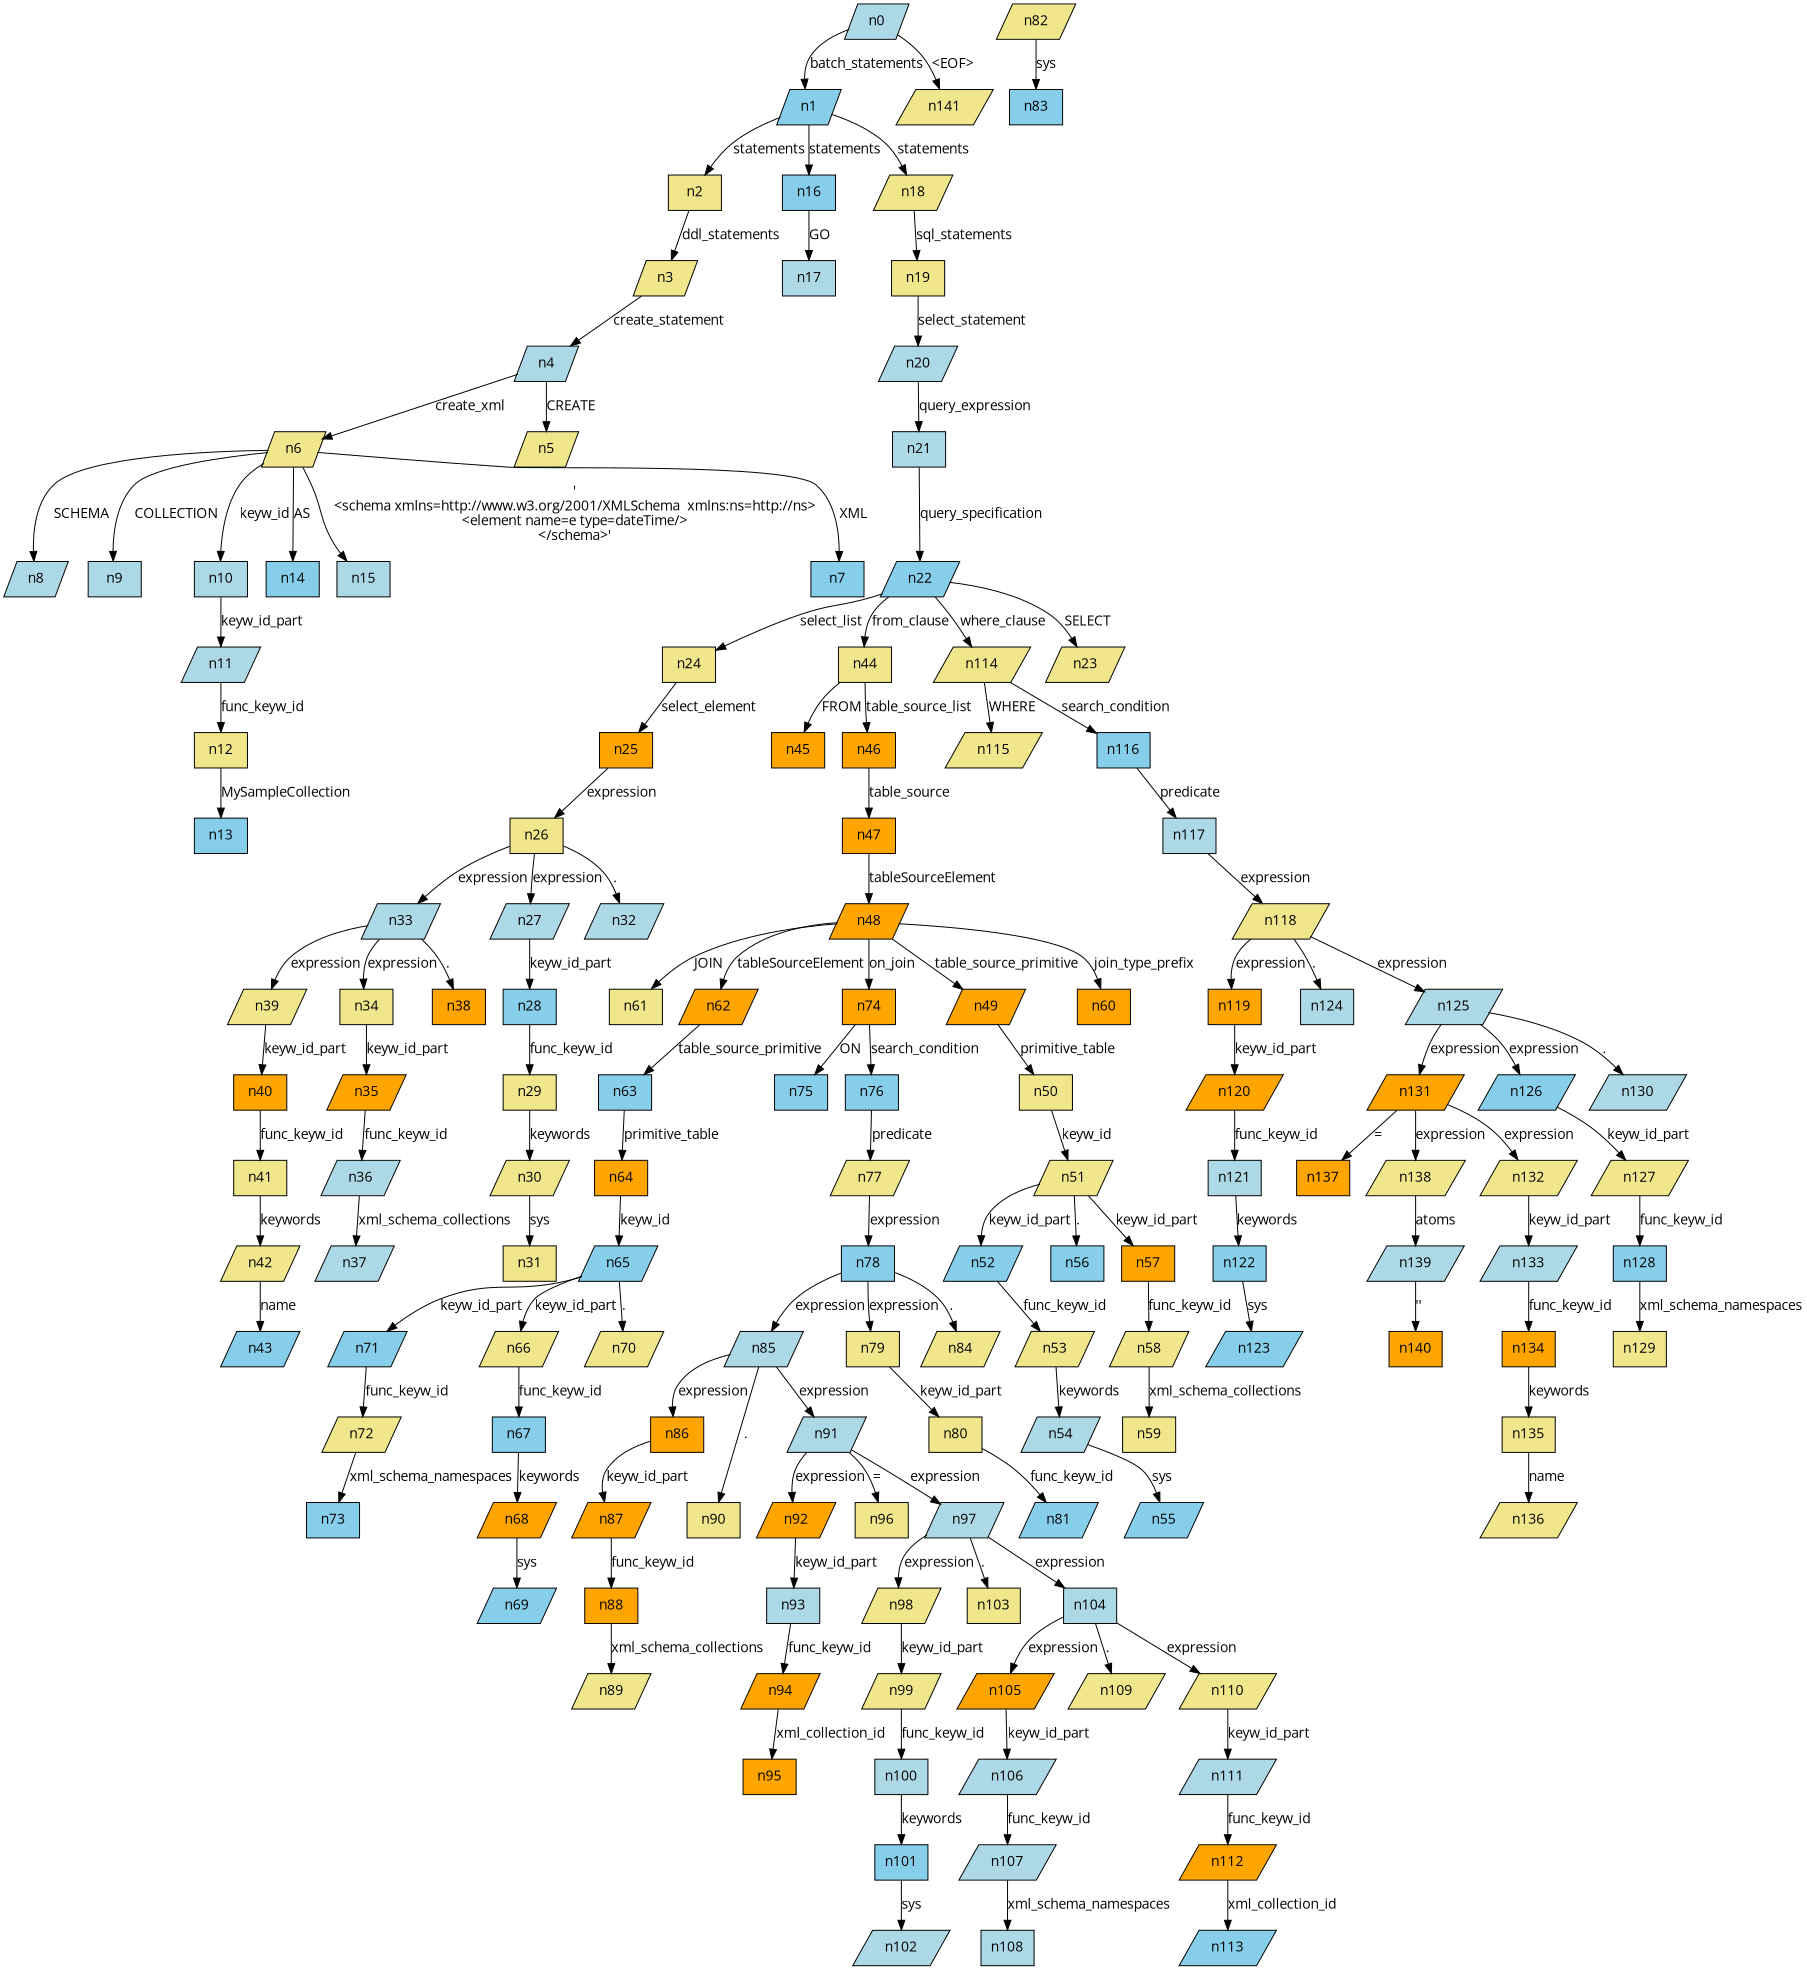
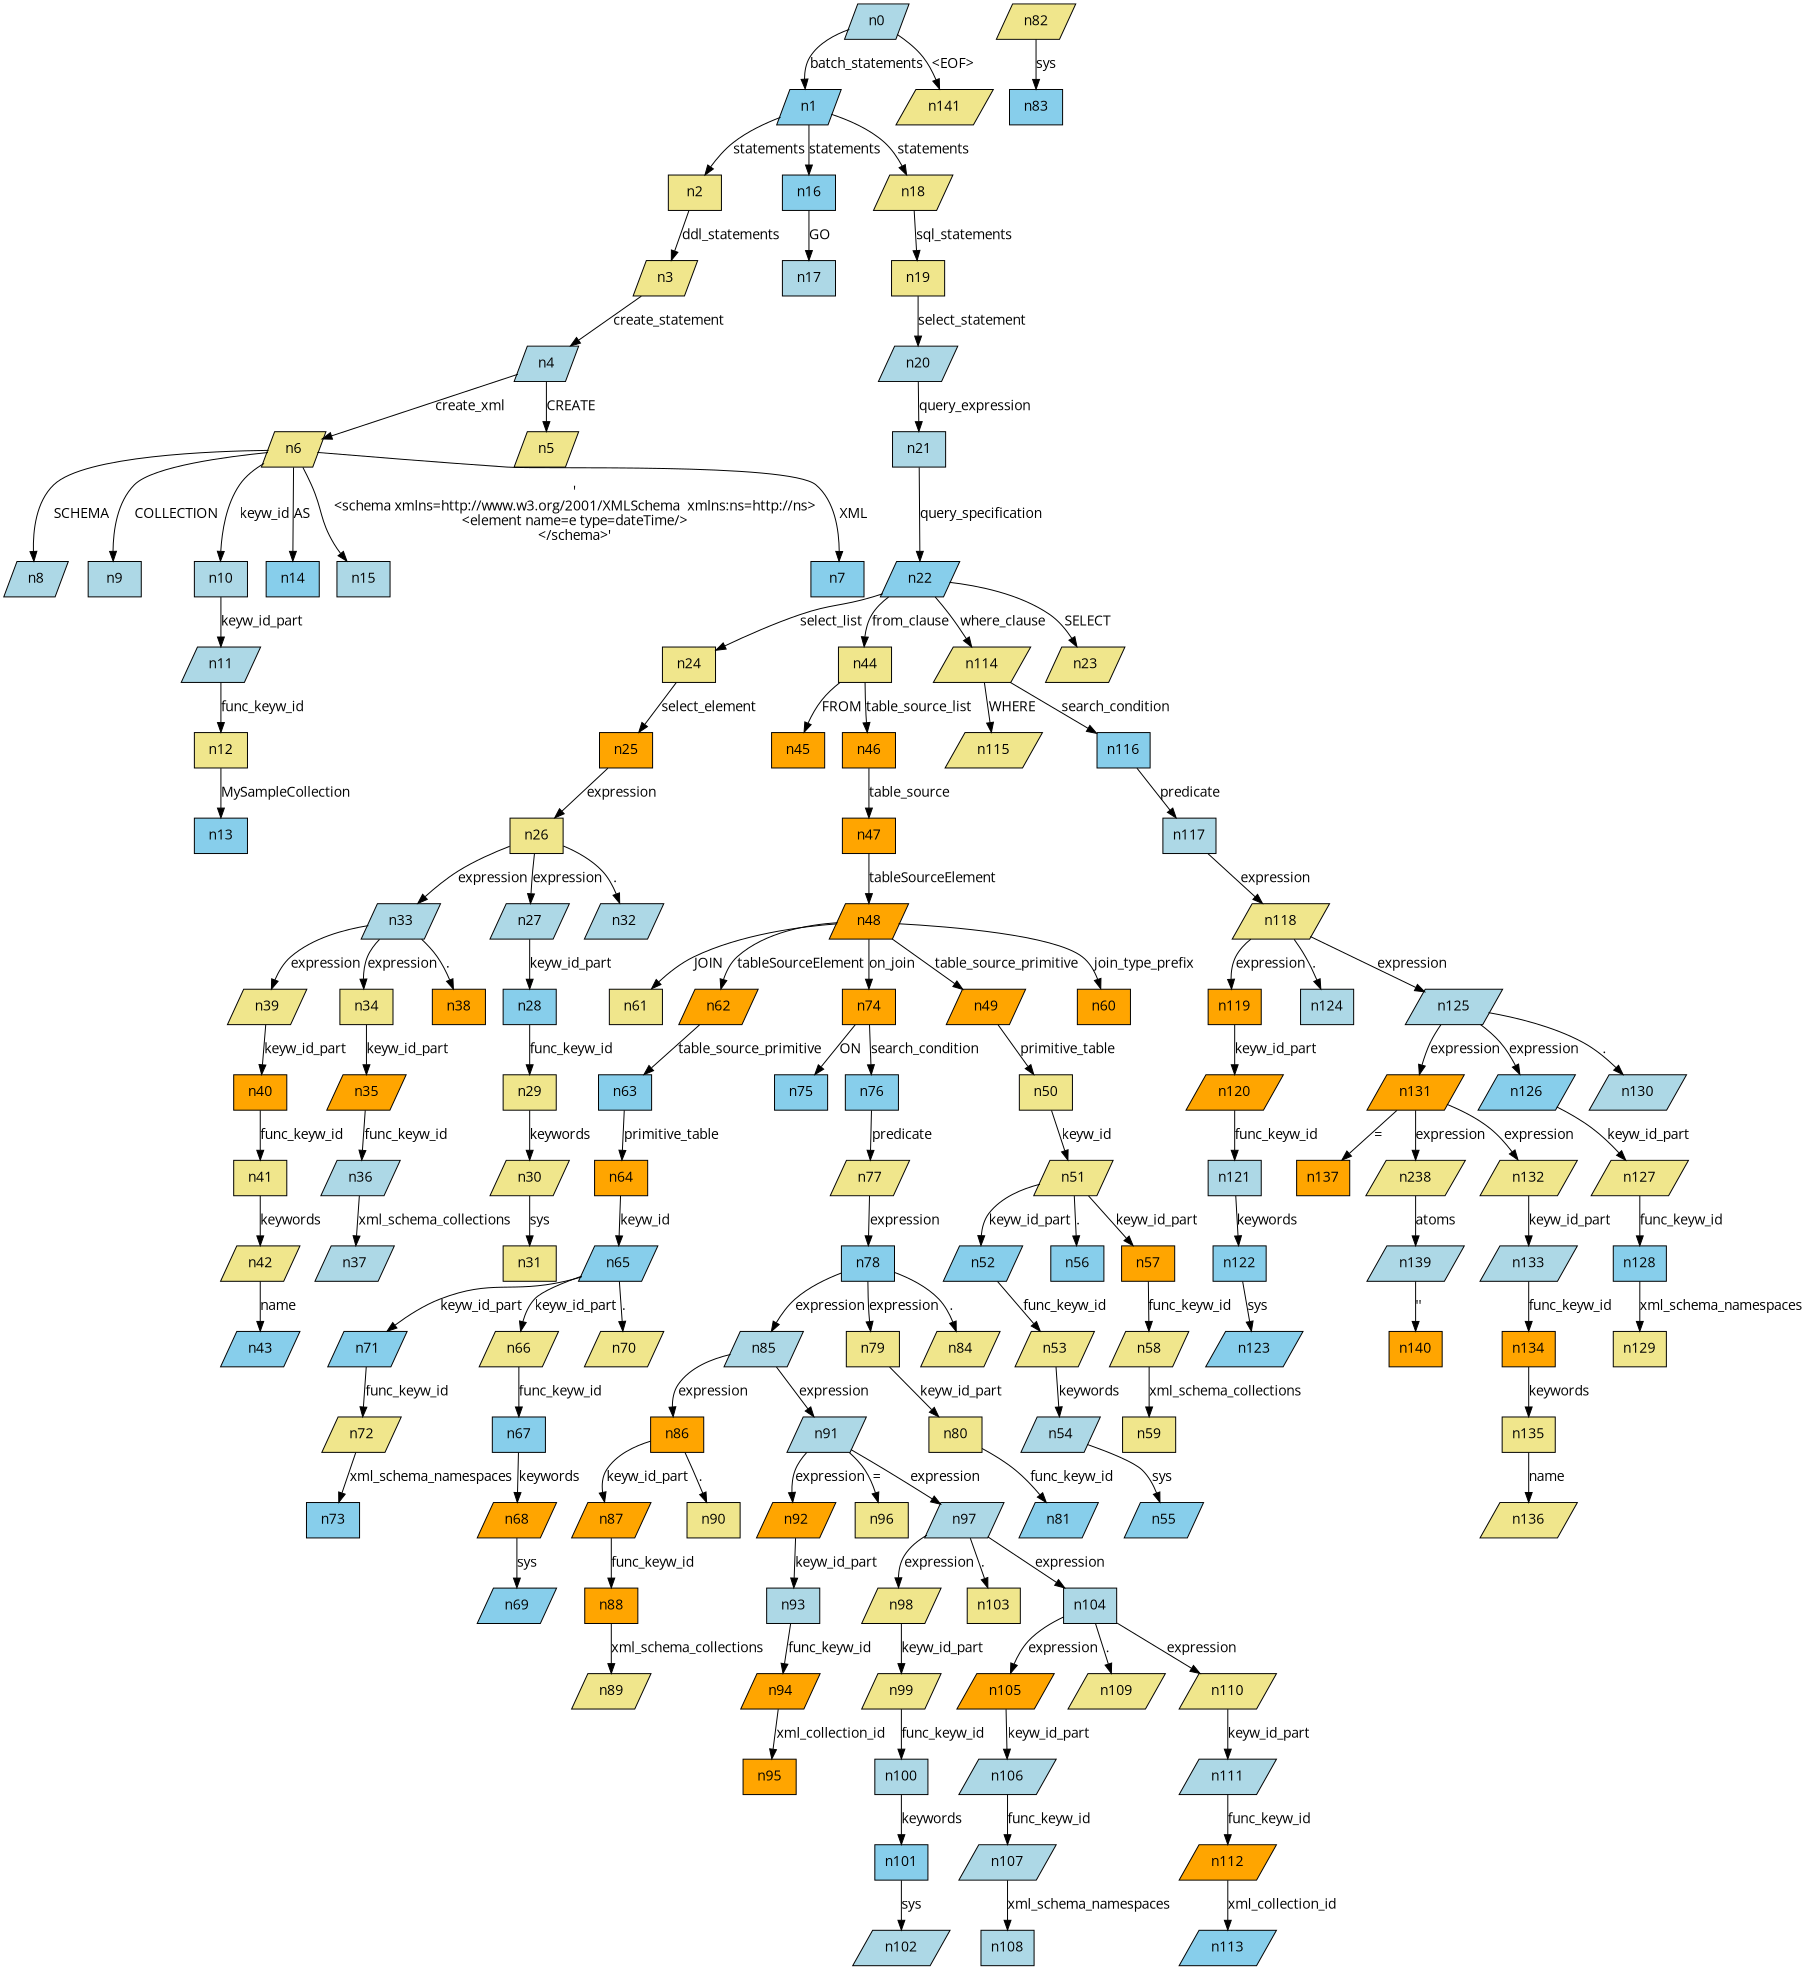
(1416, 1178) -> (1416, 1178)
(740, 1430) -> (694, 1473)
